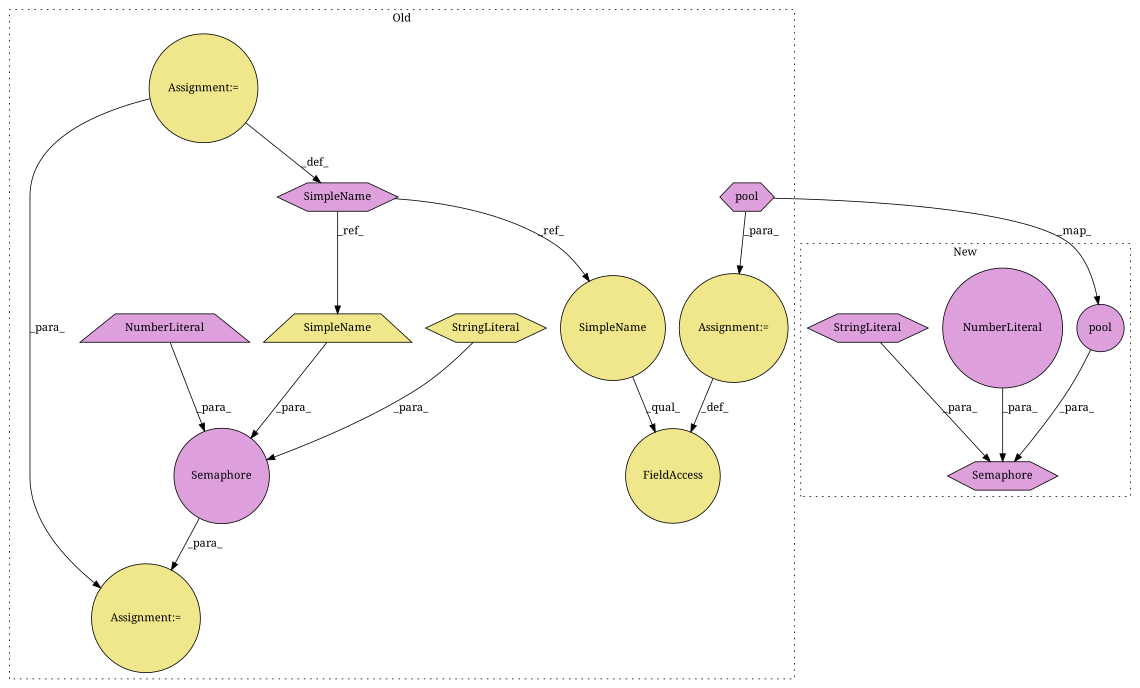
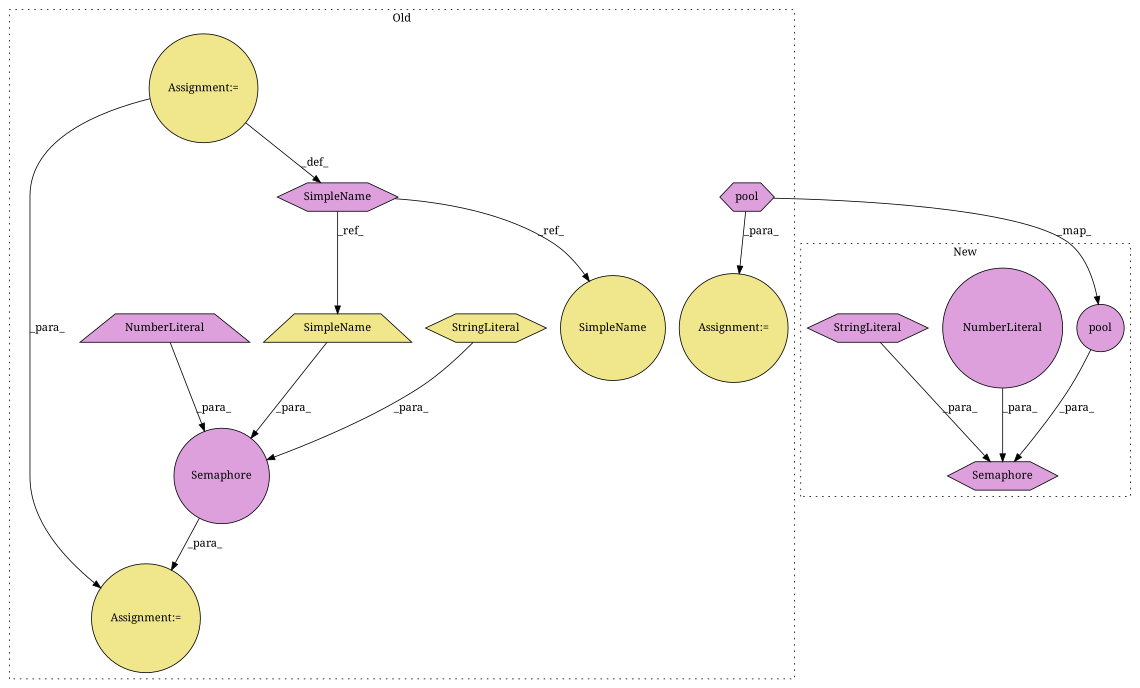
(673, 476) -> none
